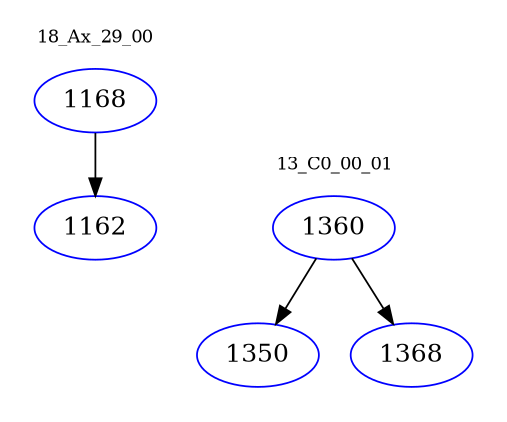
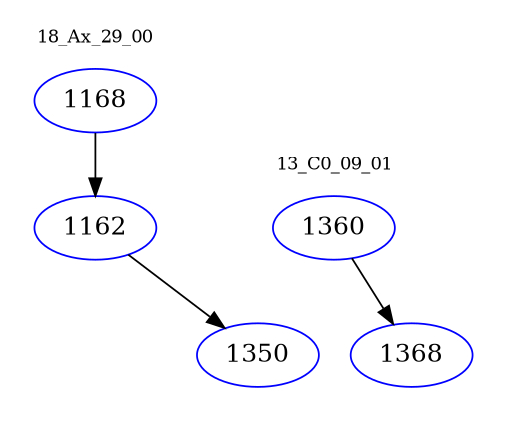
(335, 165) -> (335, 165)
(301, 283) -> (169, 286)
